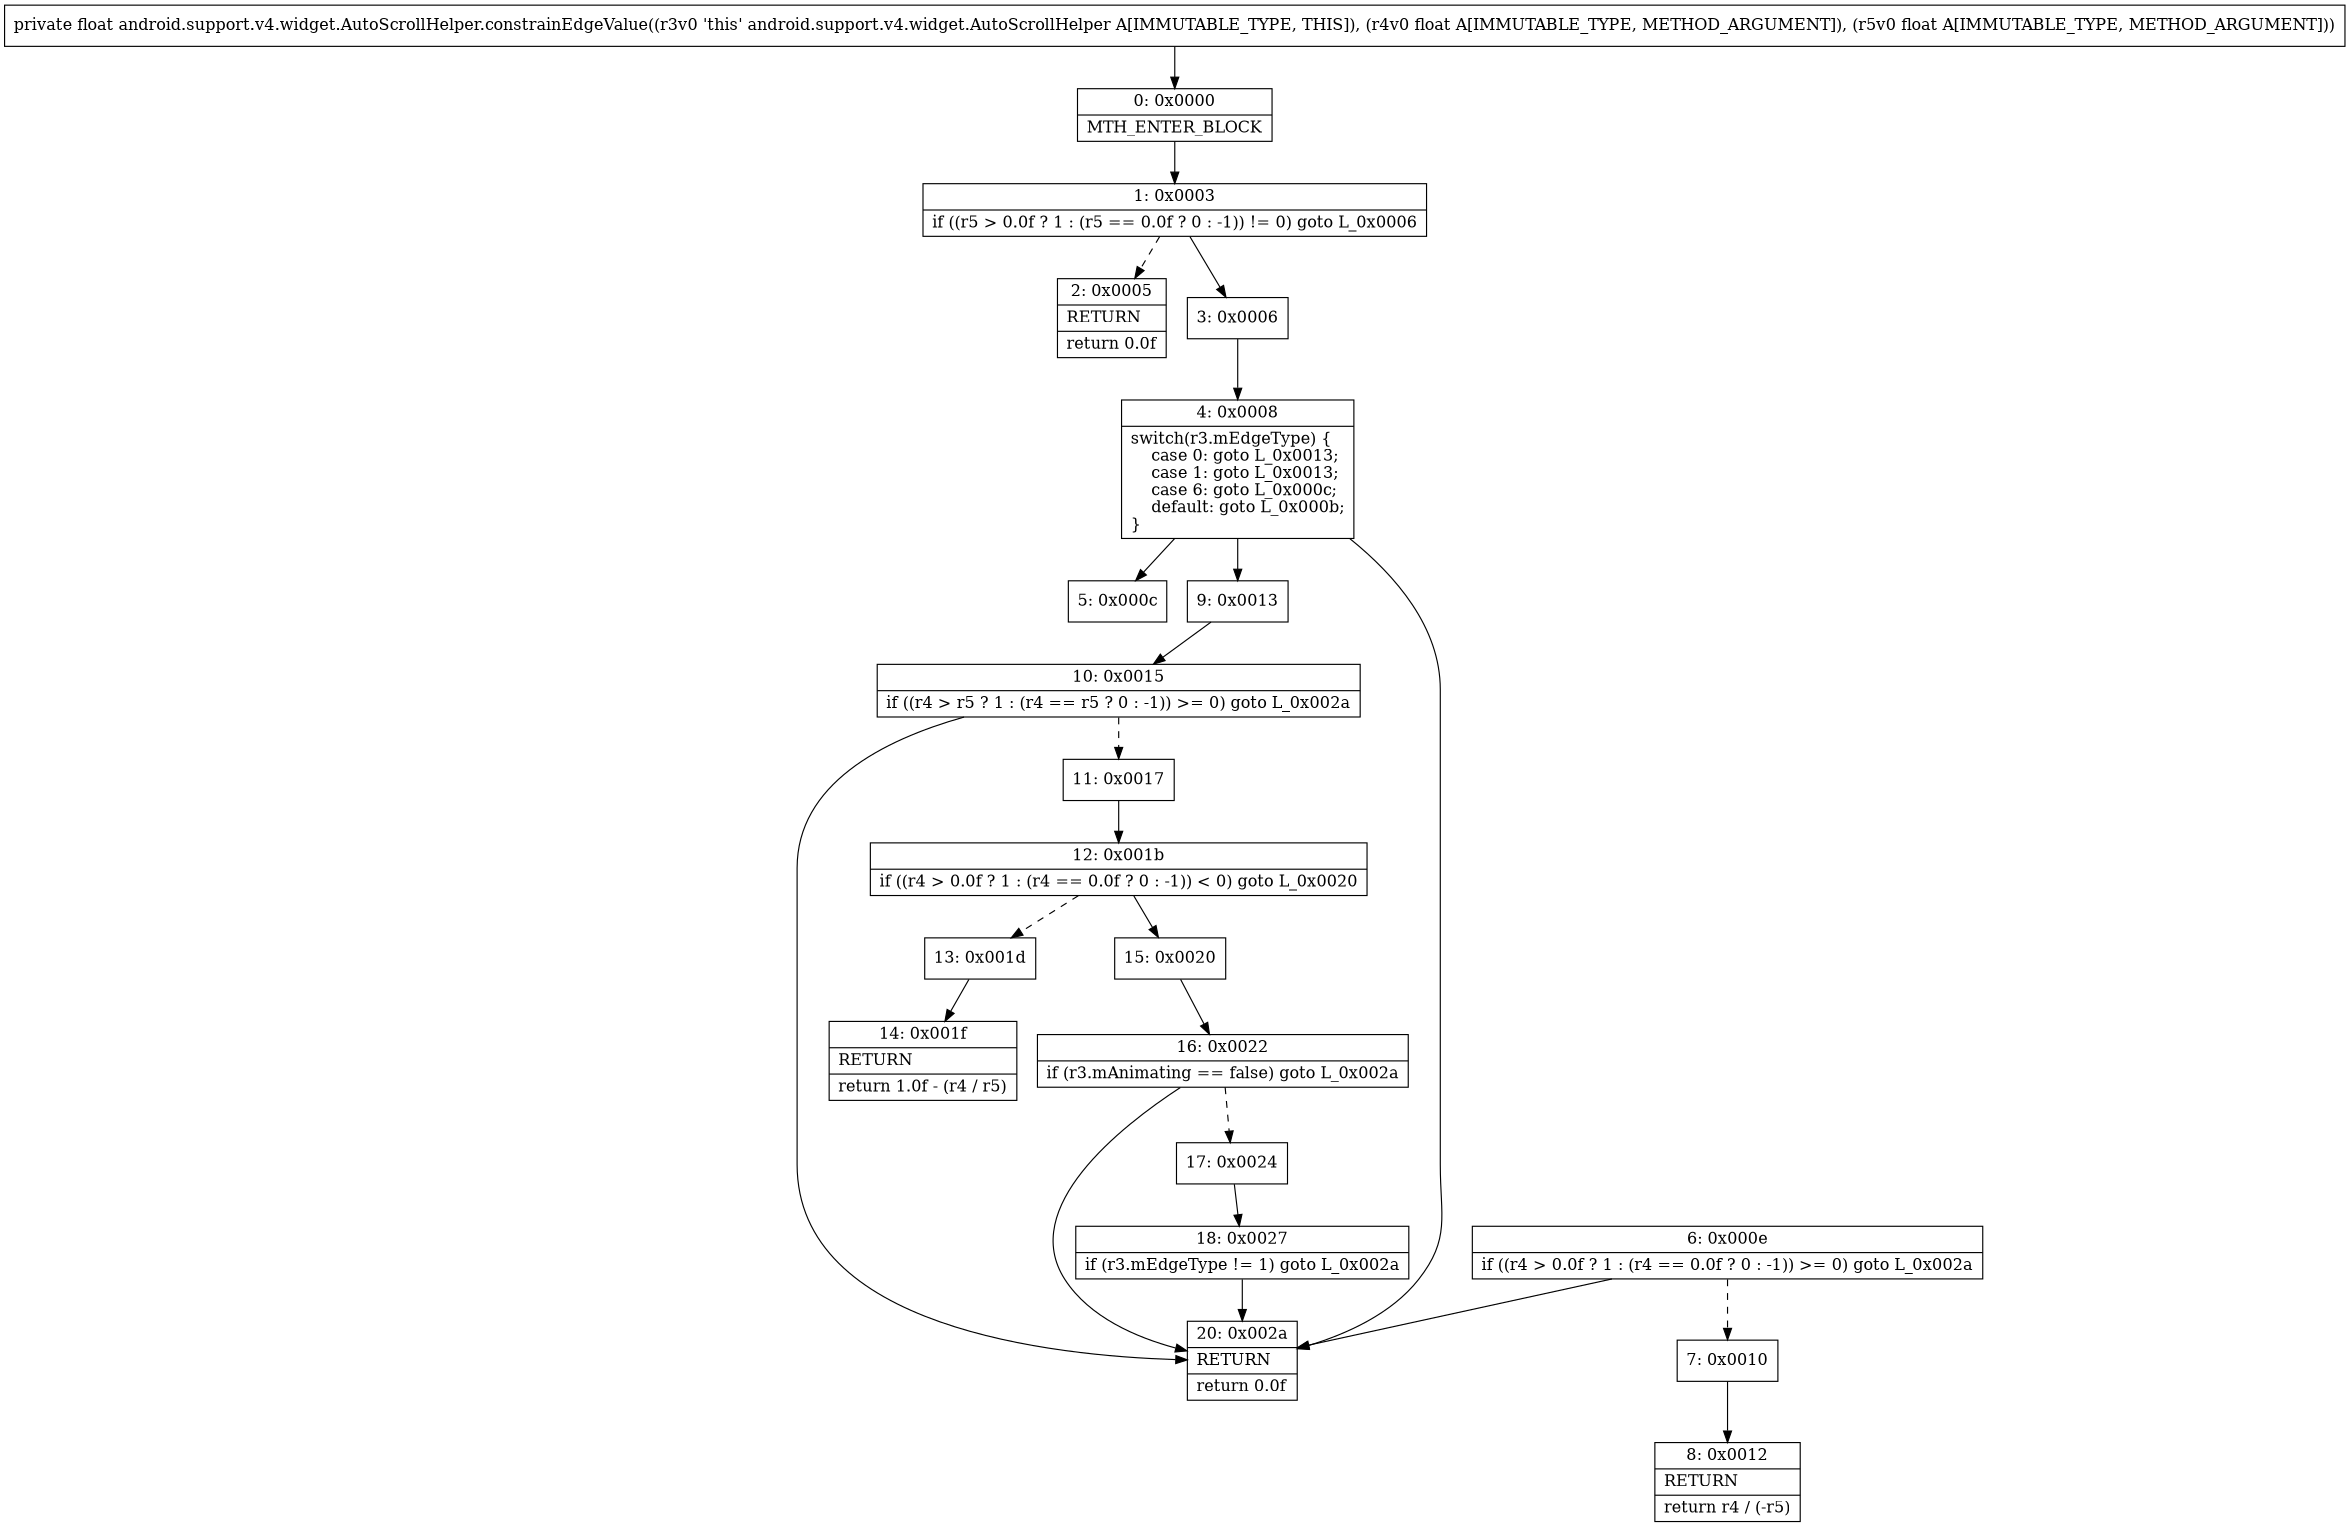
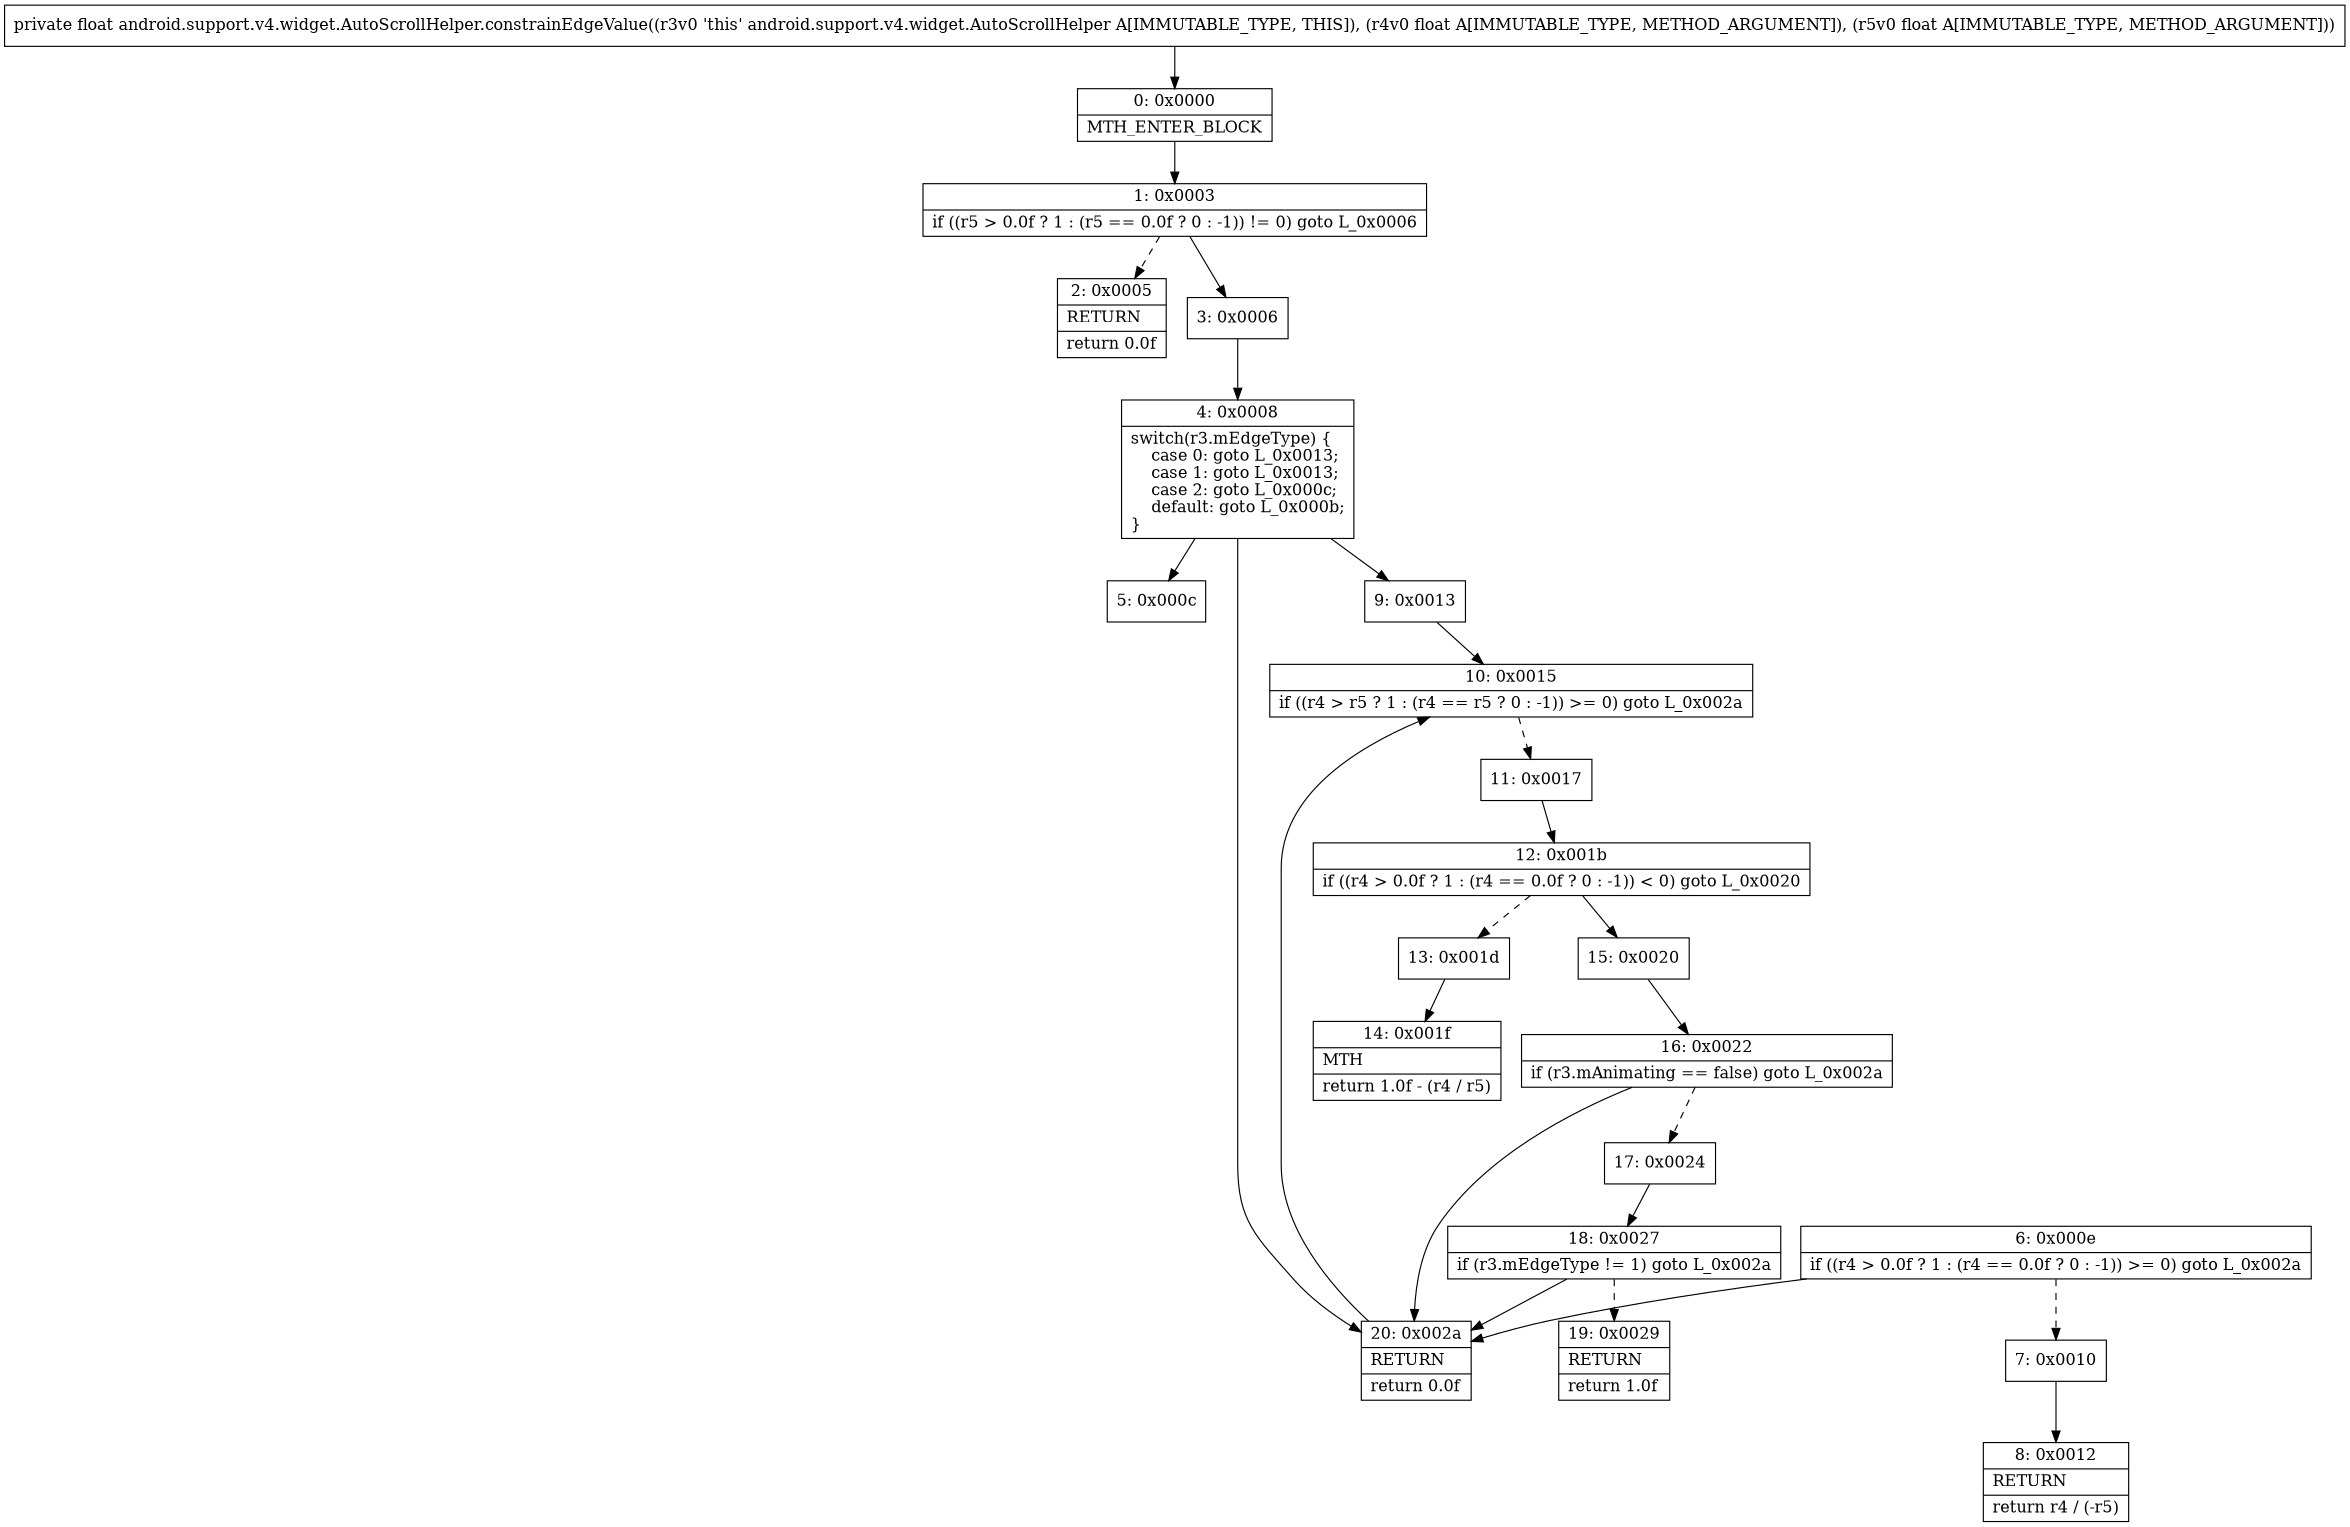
(1234, 490) -> (1234, 490)
(876, 1060) -> (1343, 1060)
(797, 1129) -> (1281, 1002)
none -> (1614, 1361)
